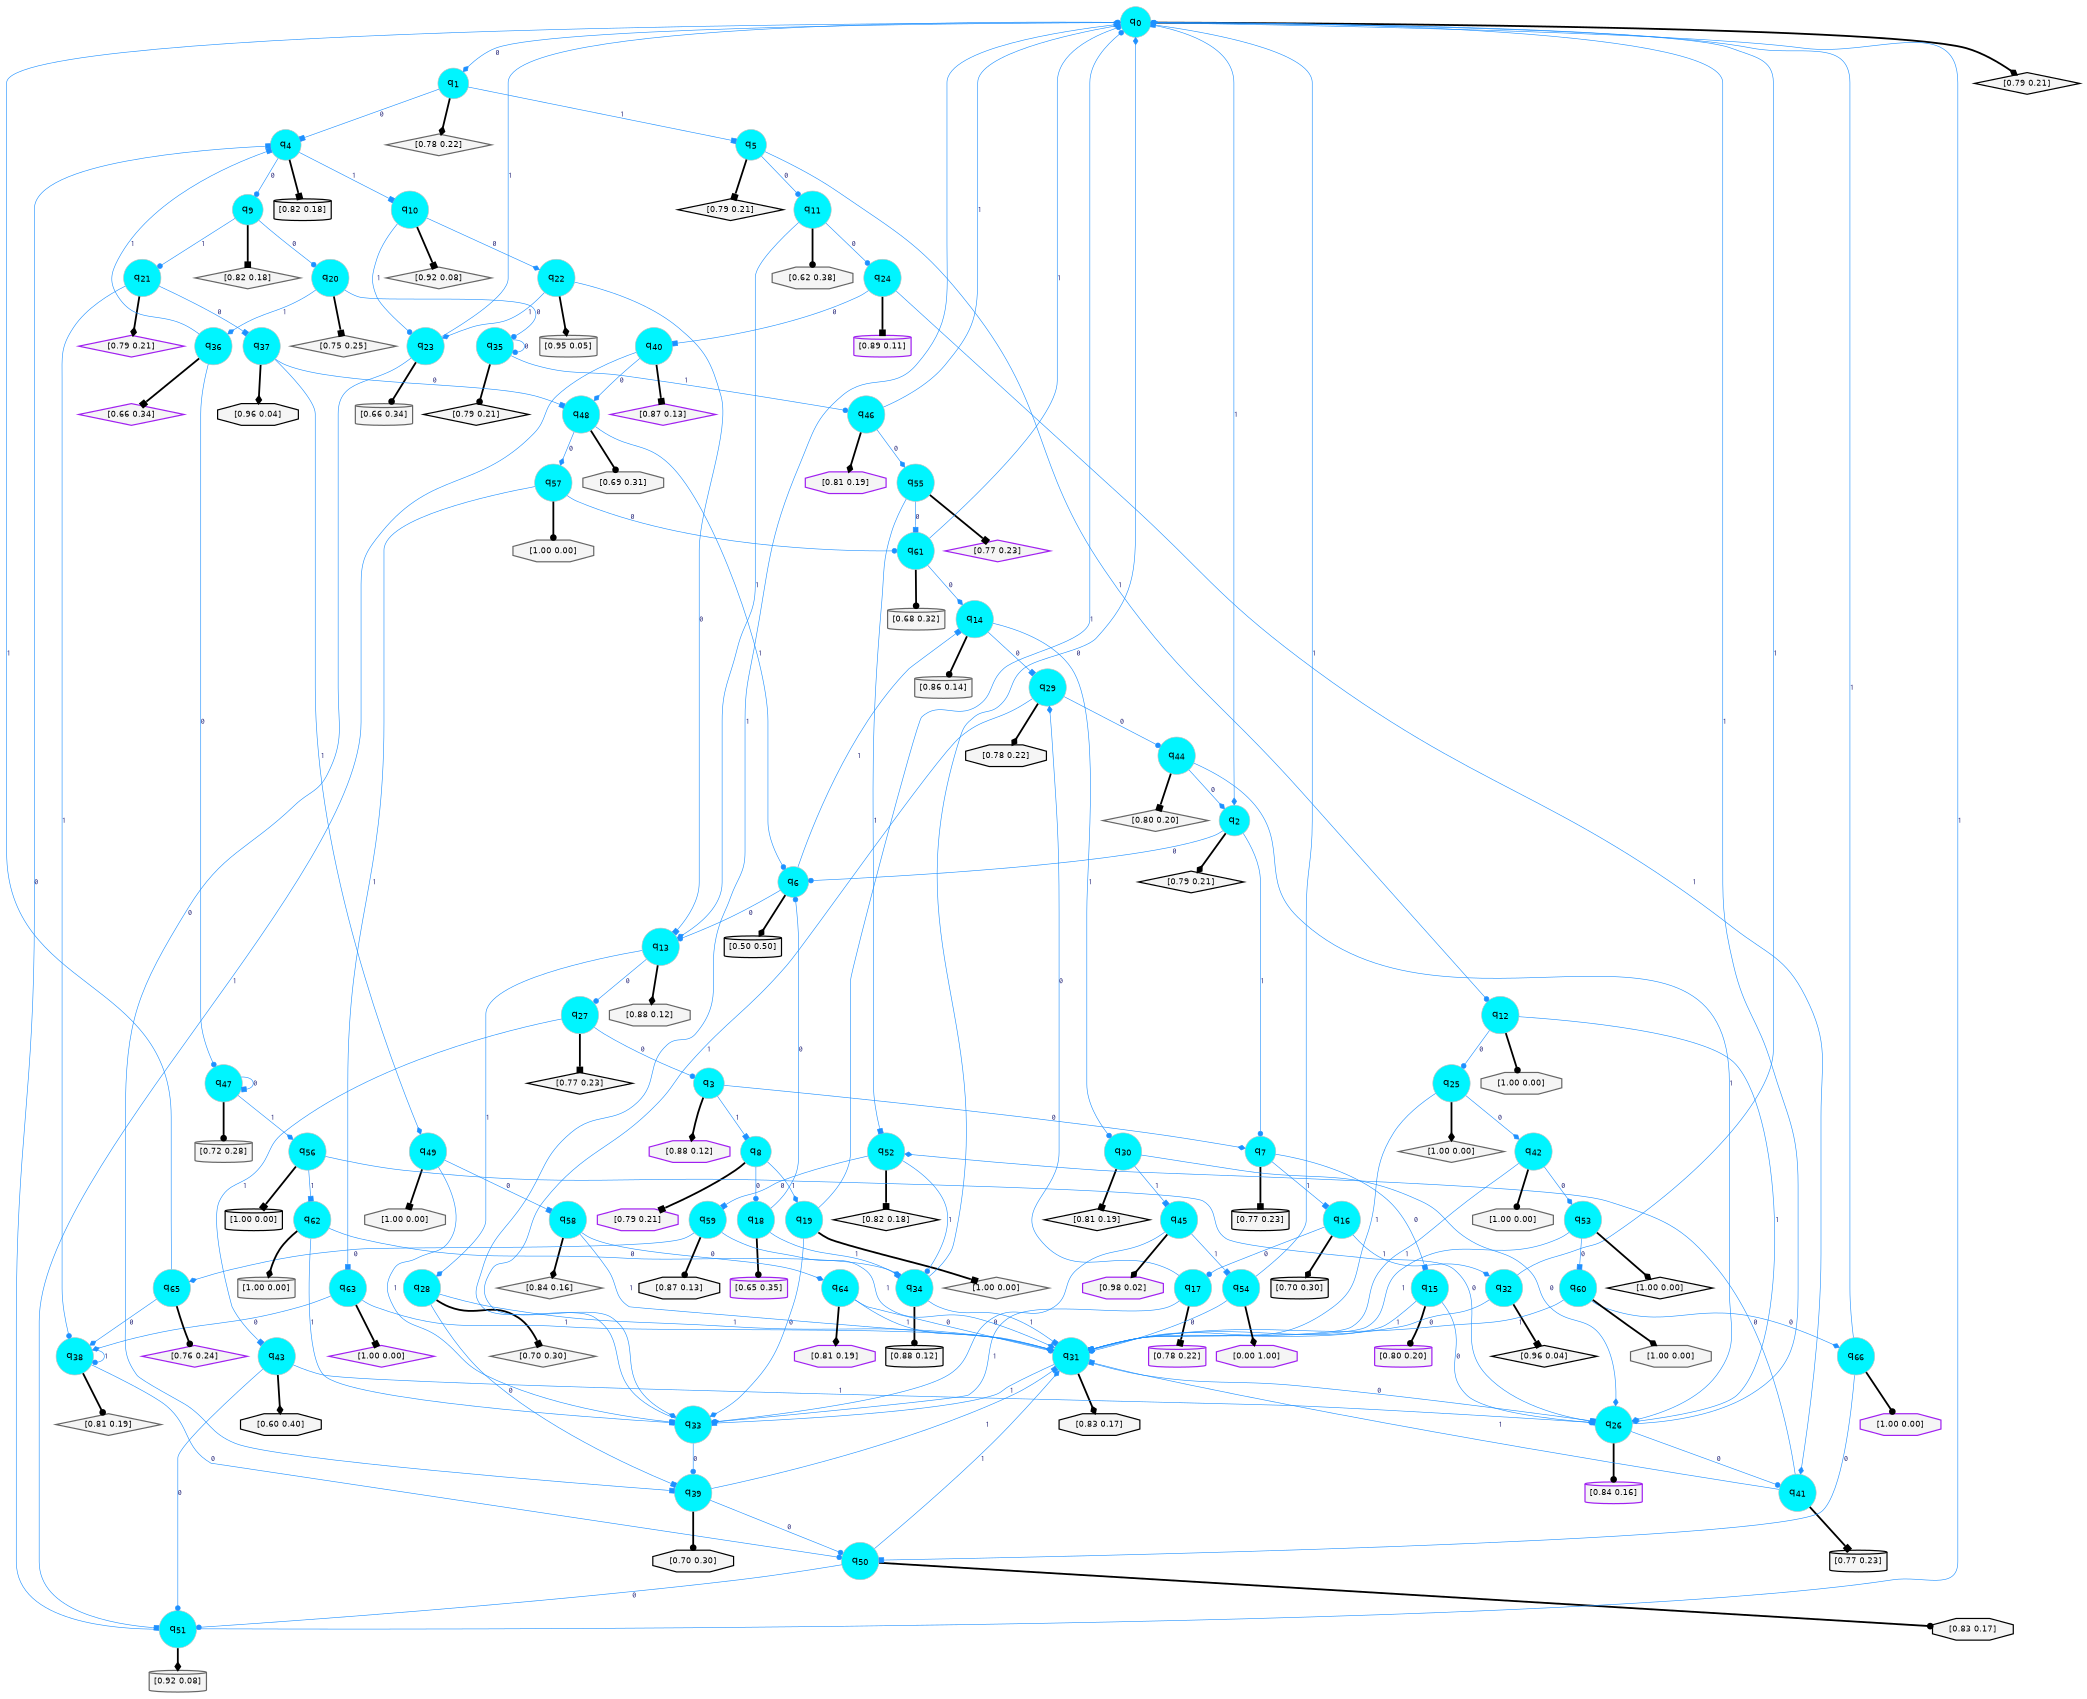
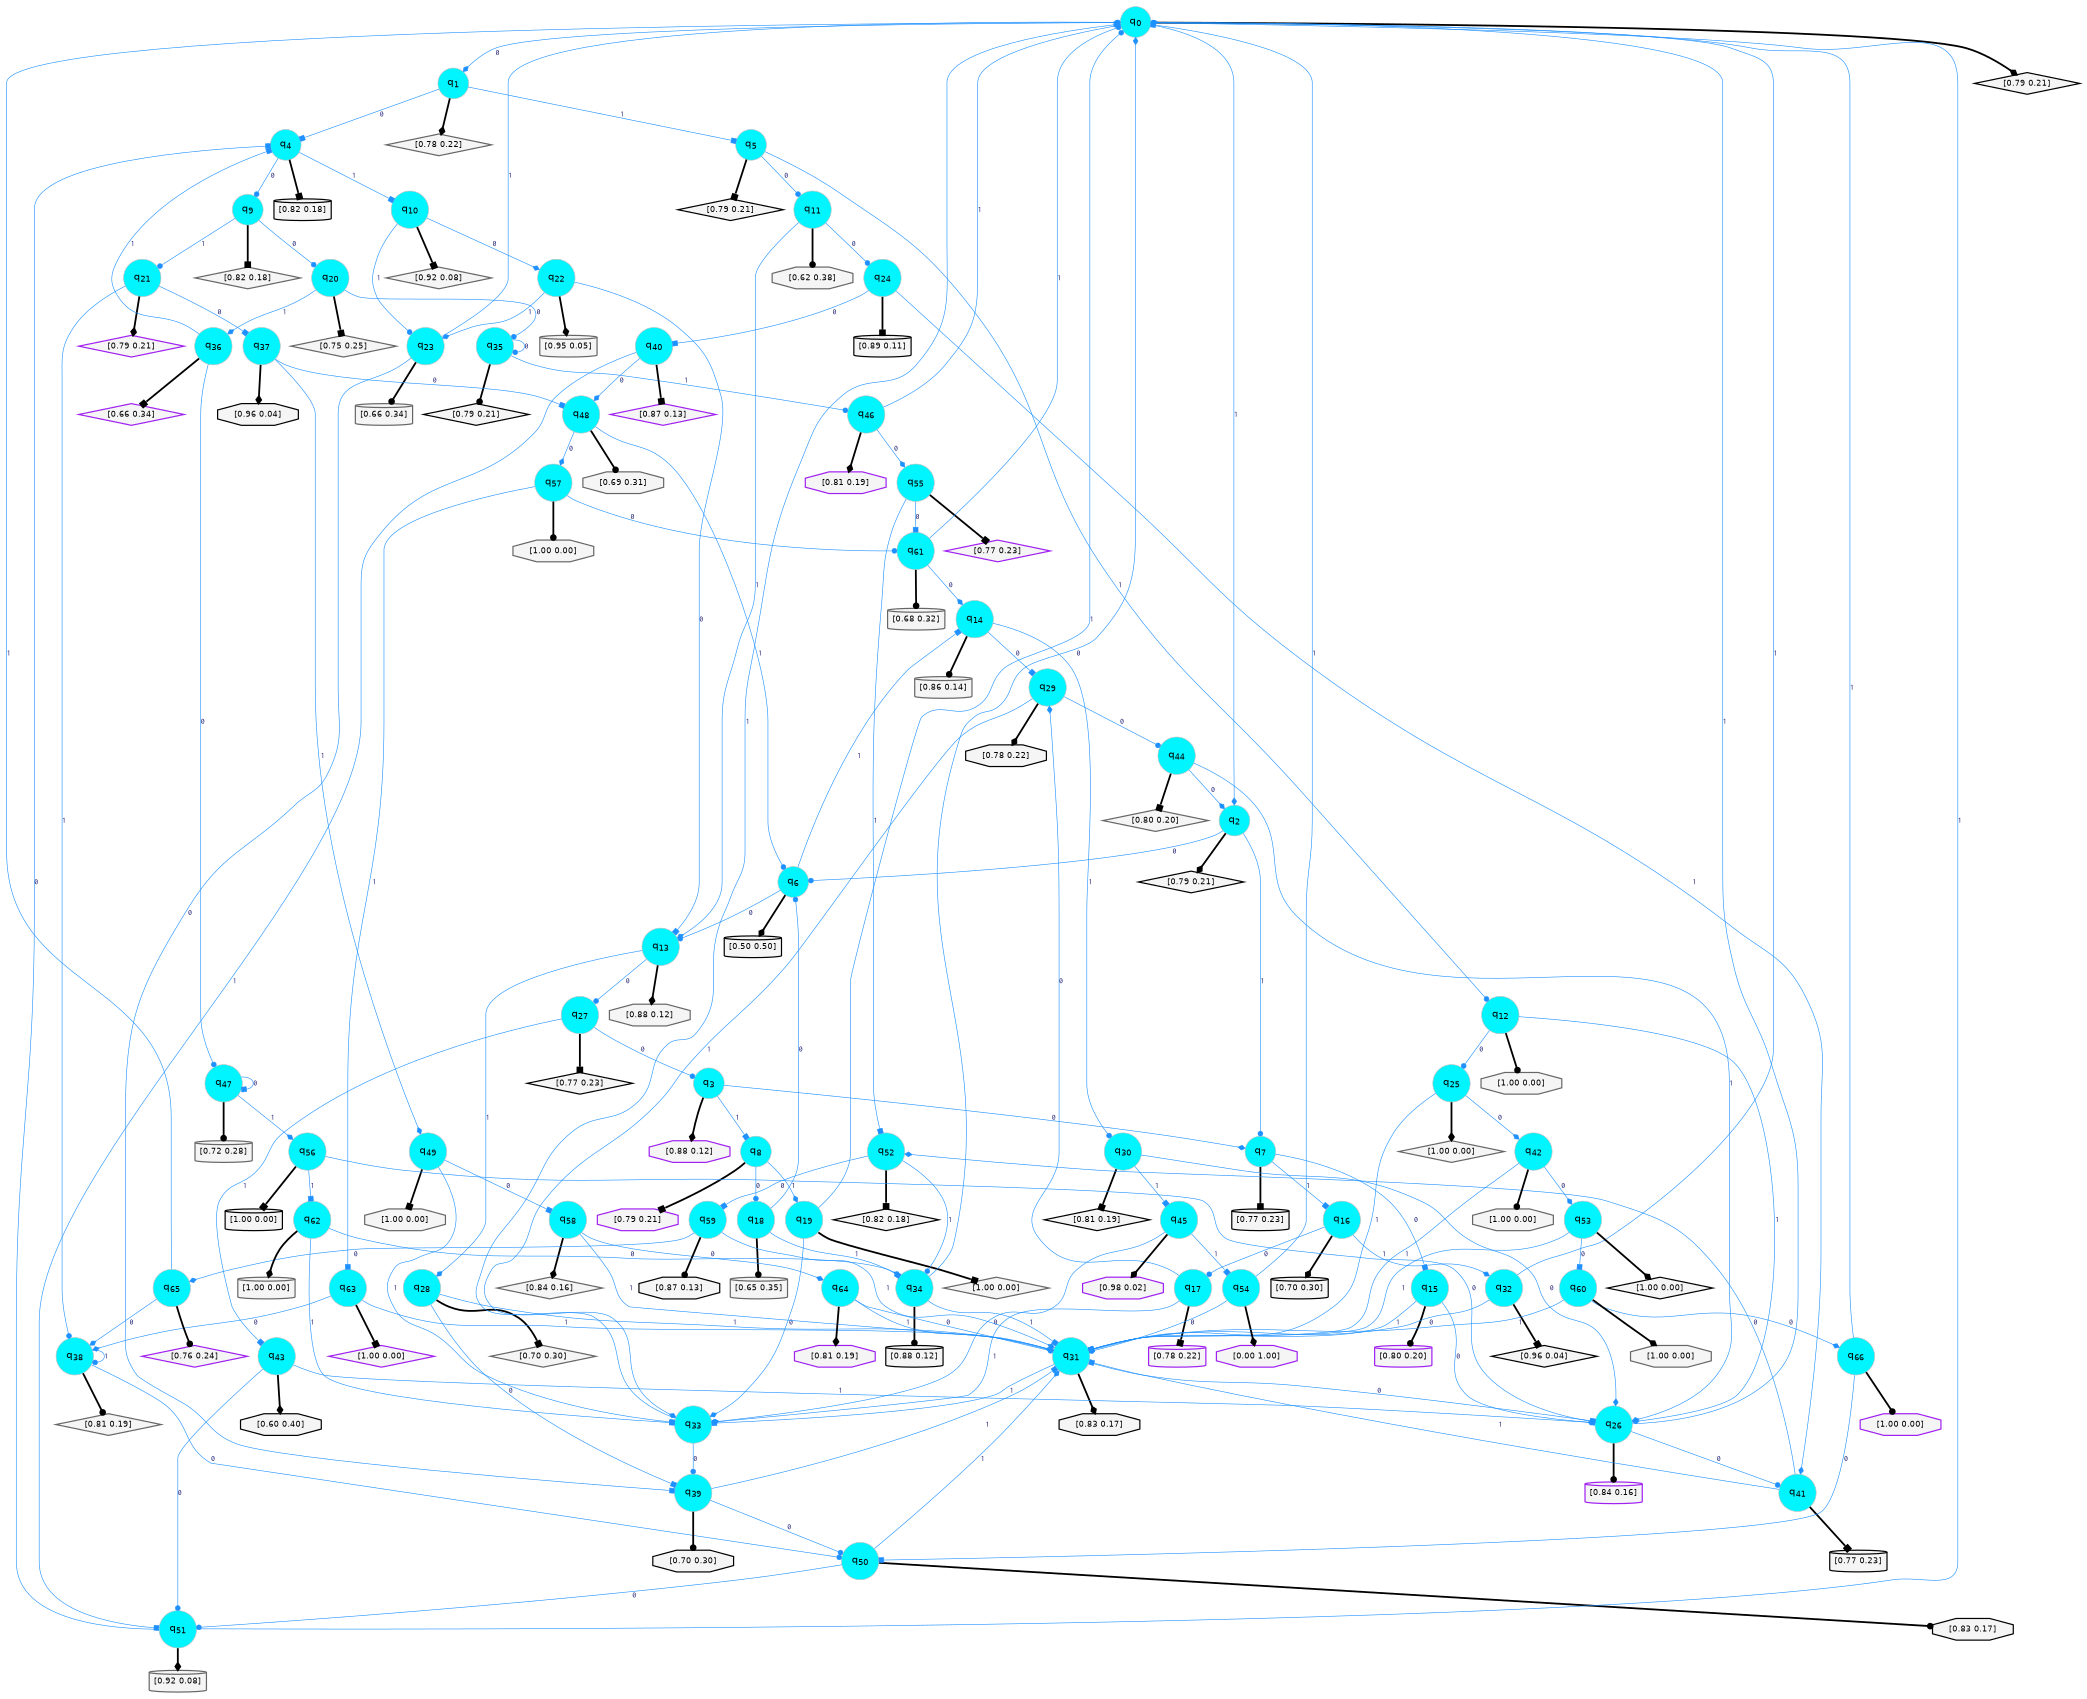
(882, 346) -> (882, 346)
(759, 1288) -> (759, 1288)
